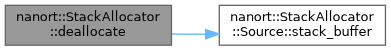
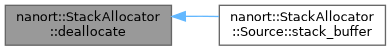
(189, 34) -> (202, 16)
